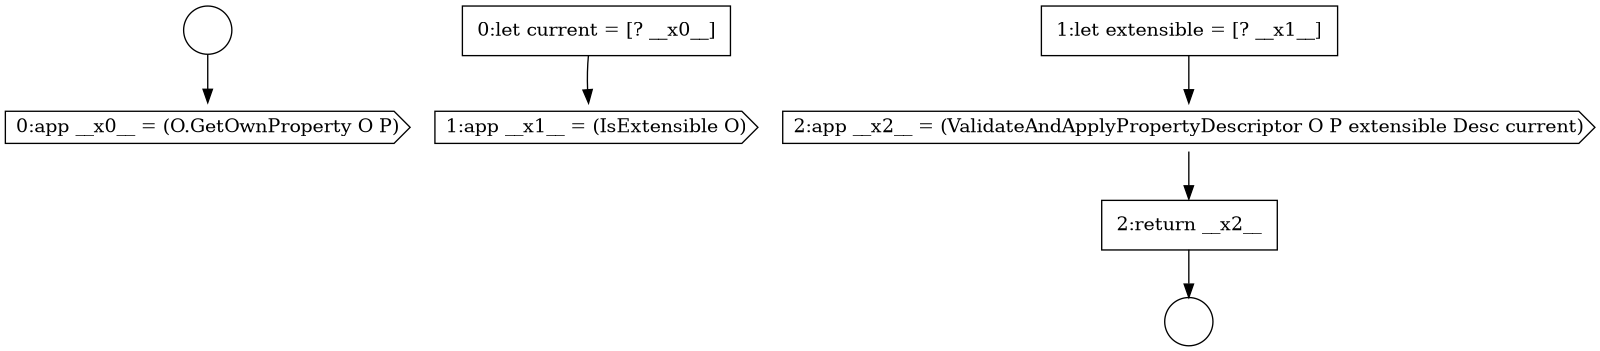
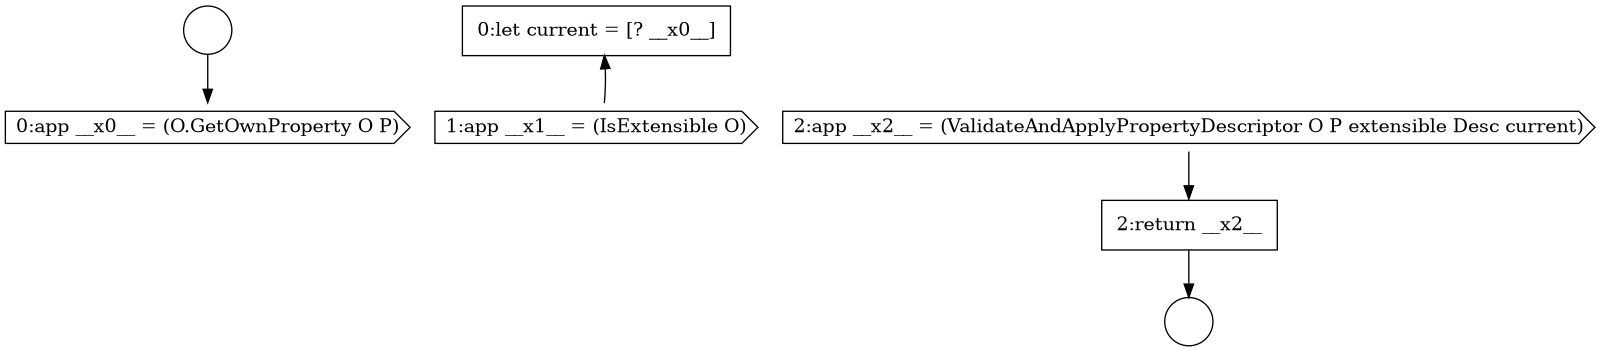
(1189, 30) -> none
(587, 73) -> (605, 86)
